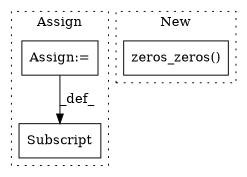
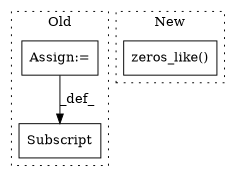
(60, 22) -> (60, 22)
(176, 58) -> (170, 58)
